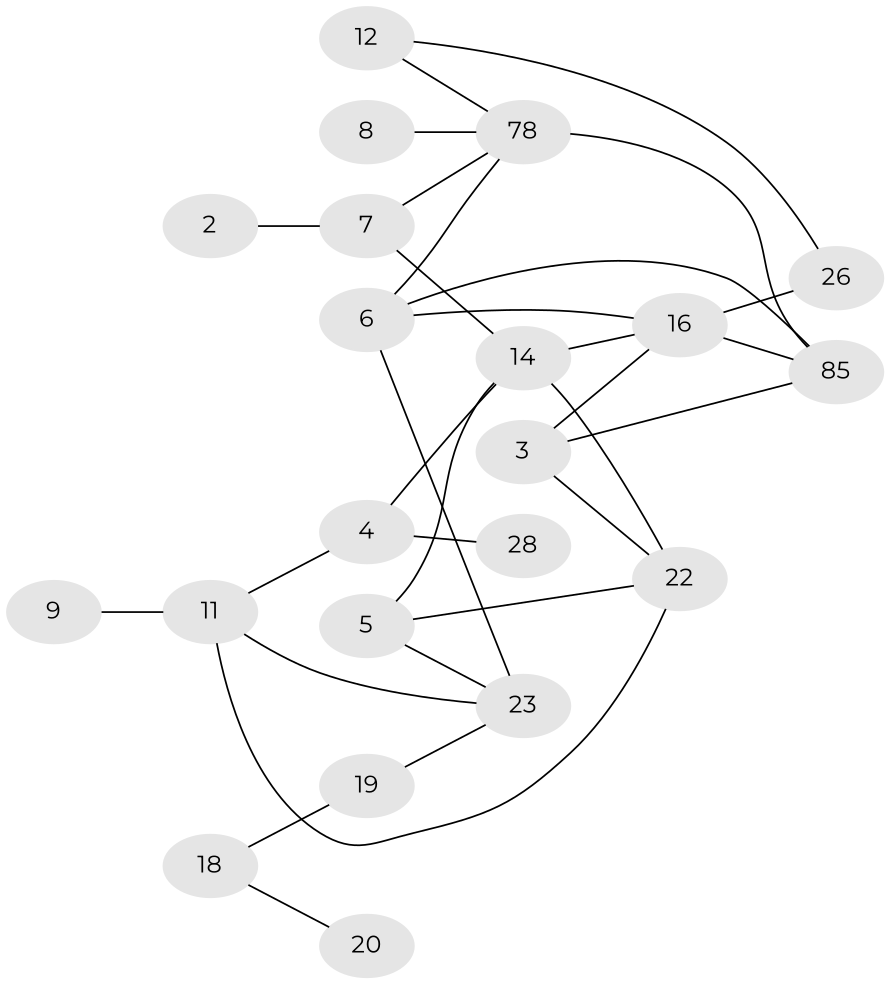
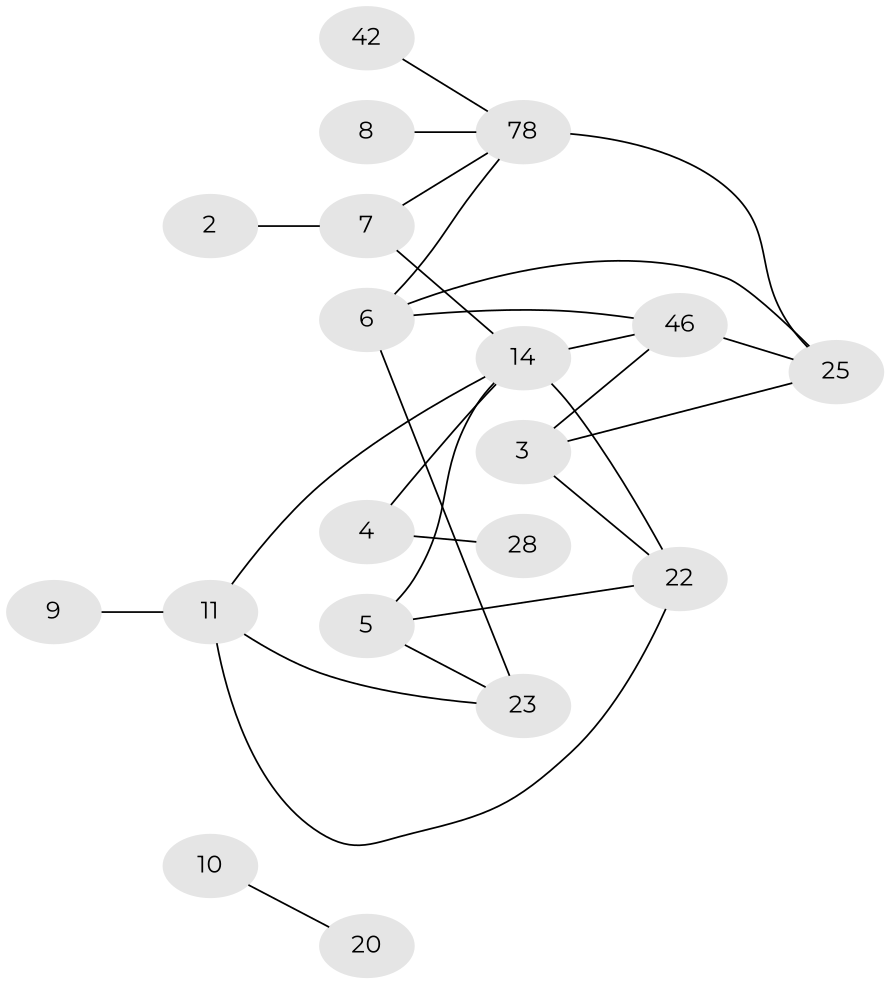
(367, 38) -> (367, 38)
(836, 278) -> none
(680, 325) -> (680, 325)
(836, 372) -> (836, 372)
(289, 572) -> (345, 465)
(367, 786) -> none
(210, 866) -> (210, 866)
